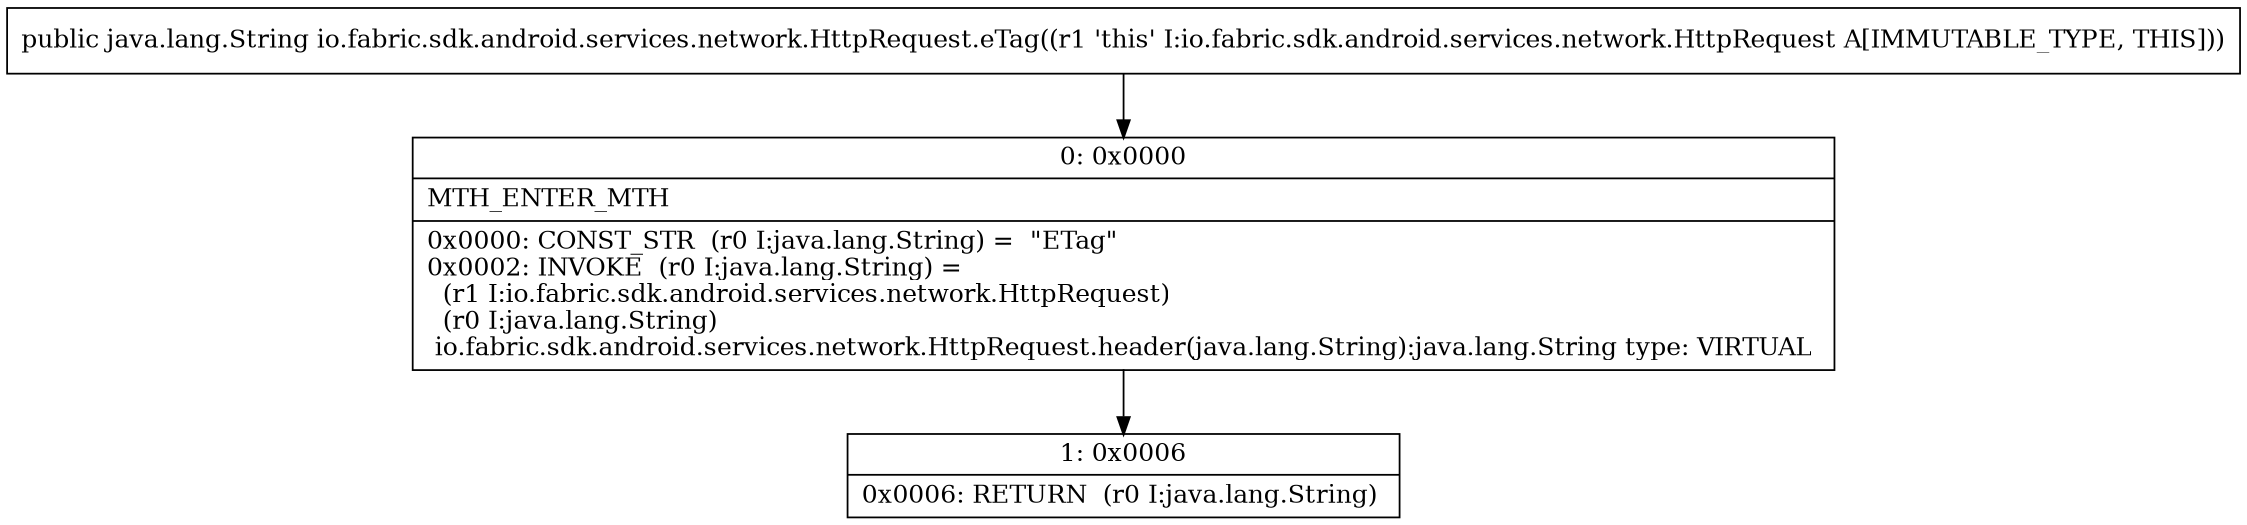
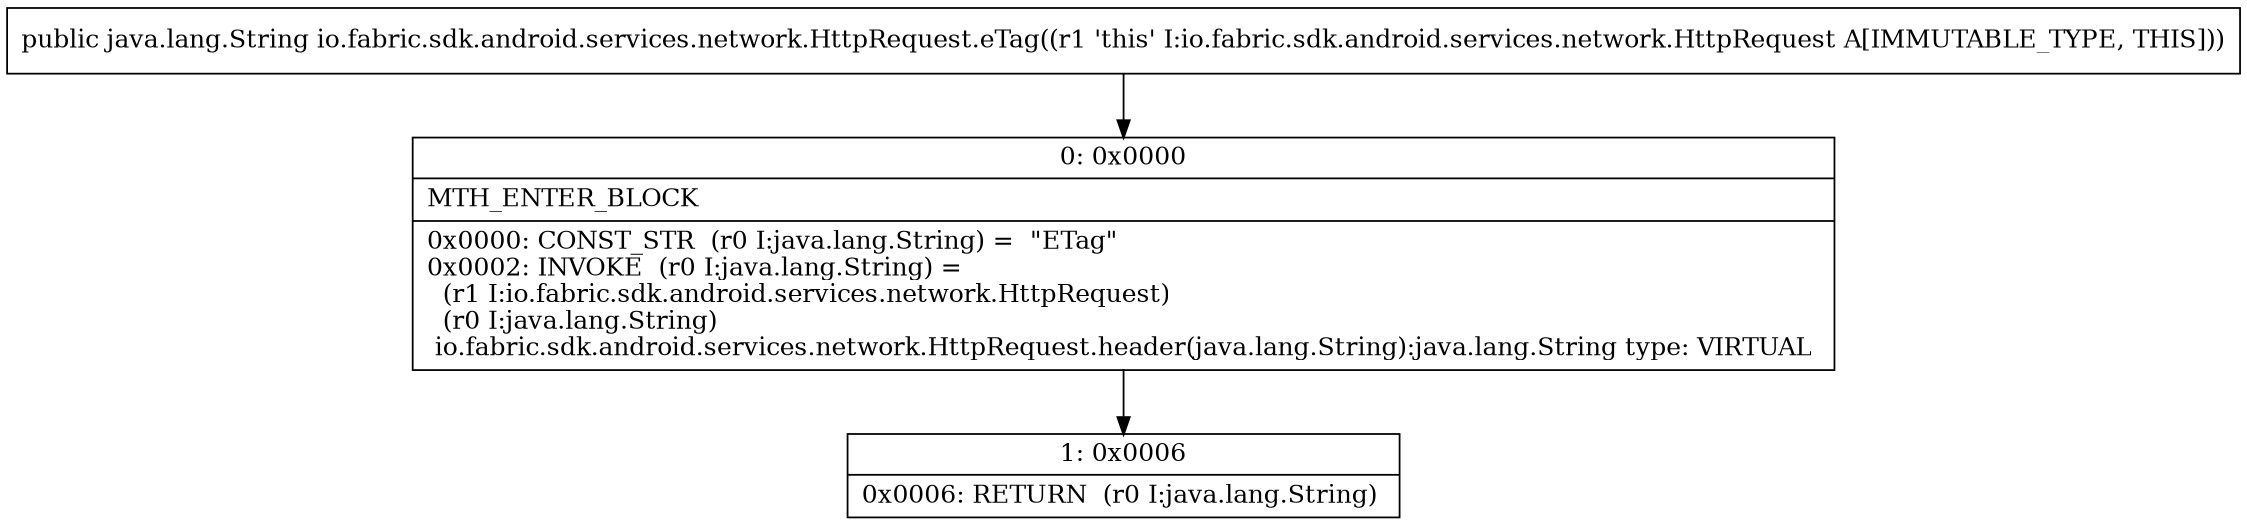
(548, 199) -> (564, 199)
